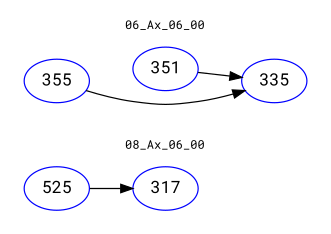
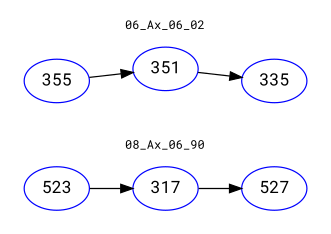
(166, 26) -> (166, 26)
(159, 104) -> (105, 76)
(166, 146) -> (166, 146)
(57, 188) -> (57, 188)
none -> (274, 188)
